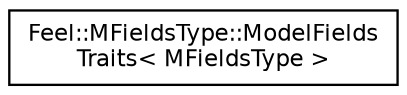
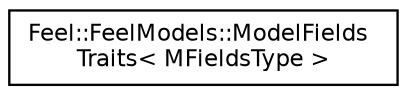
(203, 48) -> (203, 48)
